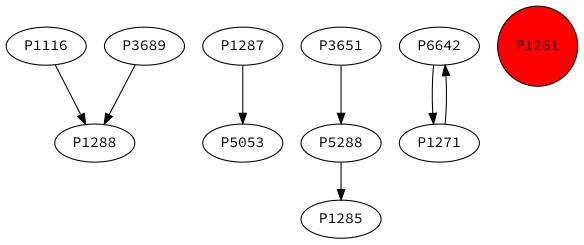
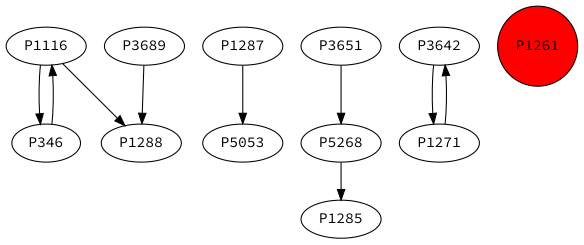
(439, 46) -> (439, 46)
none -> (46, 143)
(341, 143) -> (341, 143)
